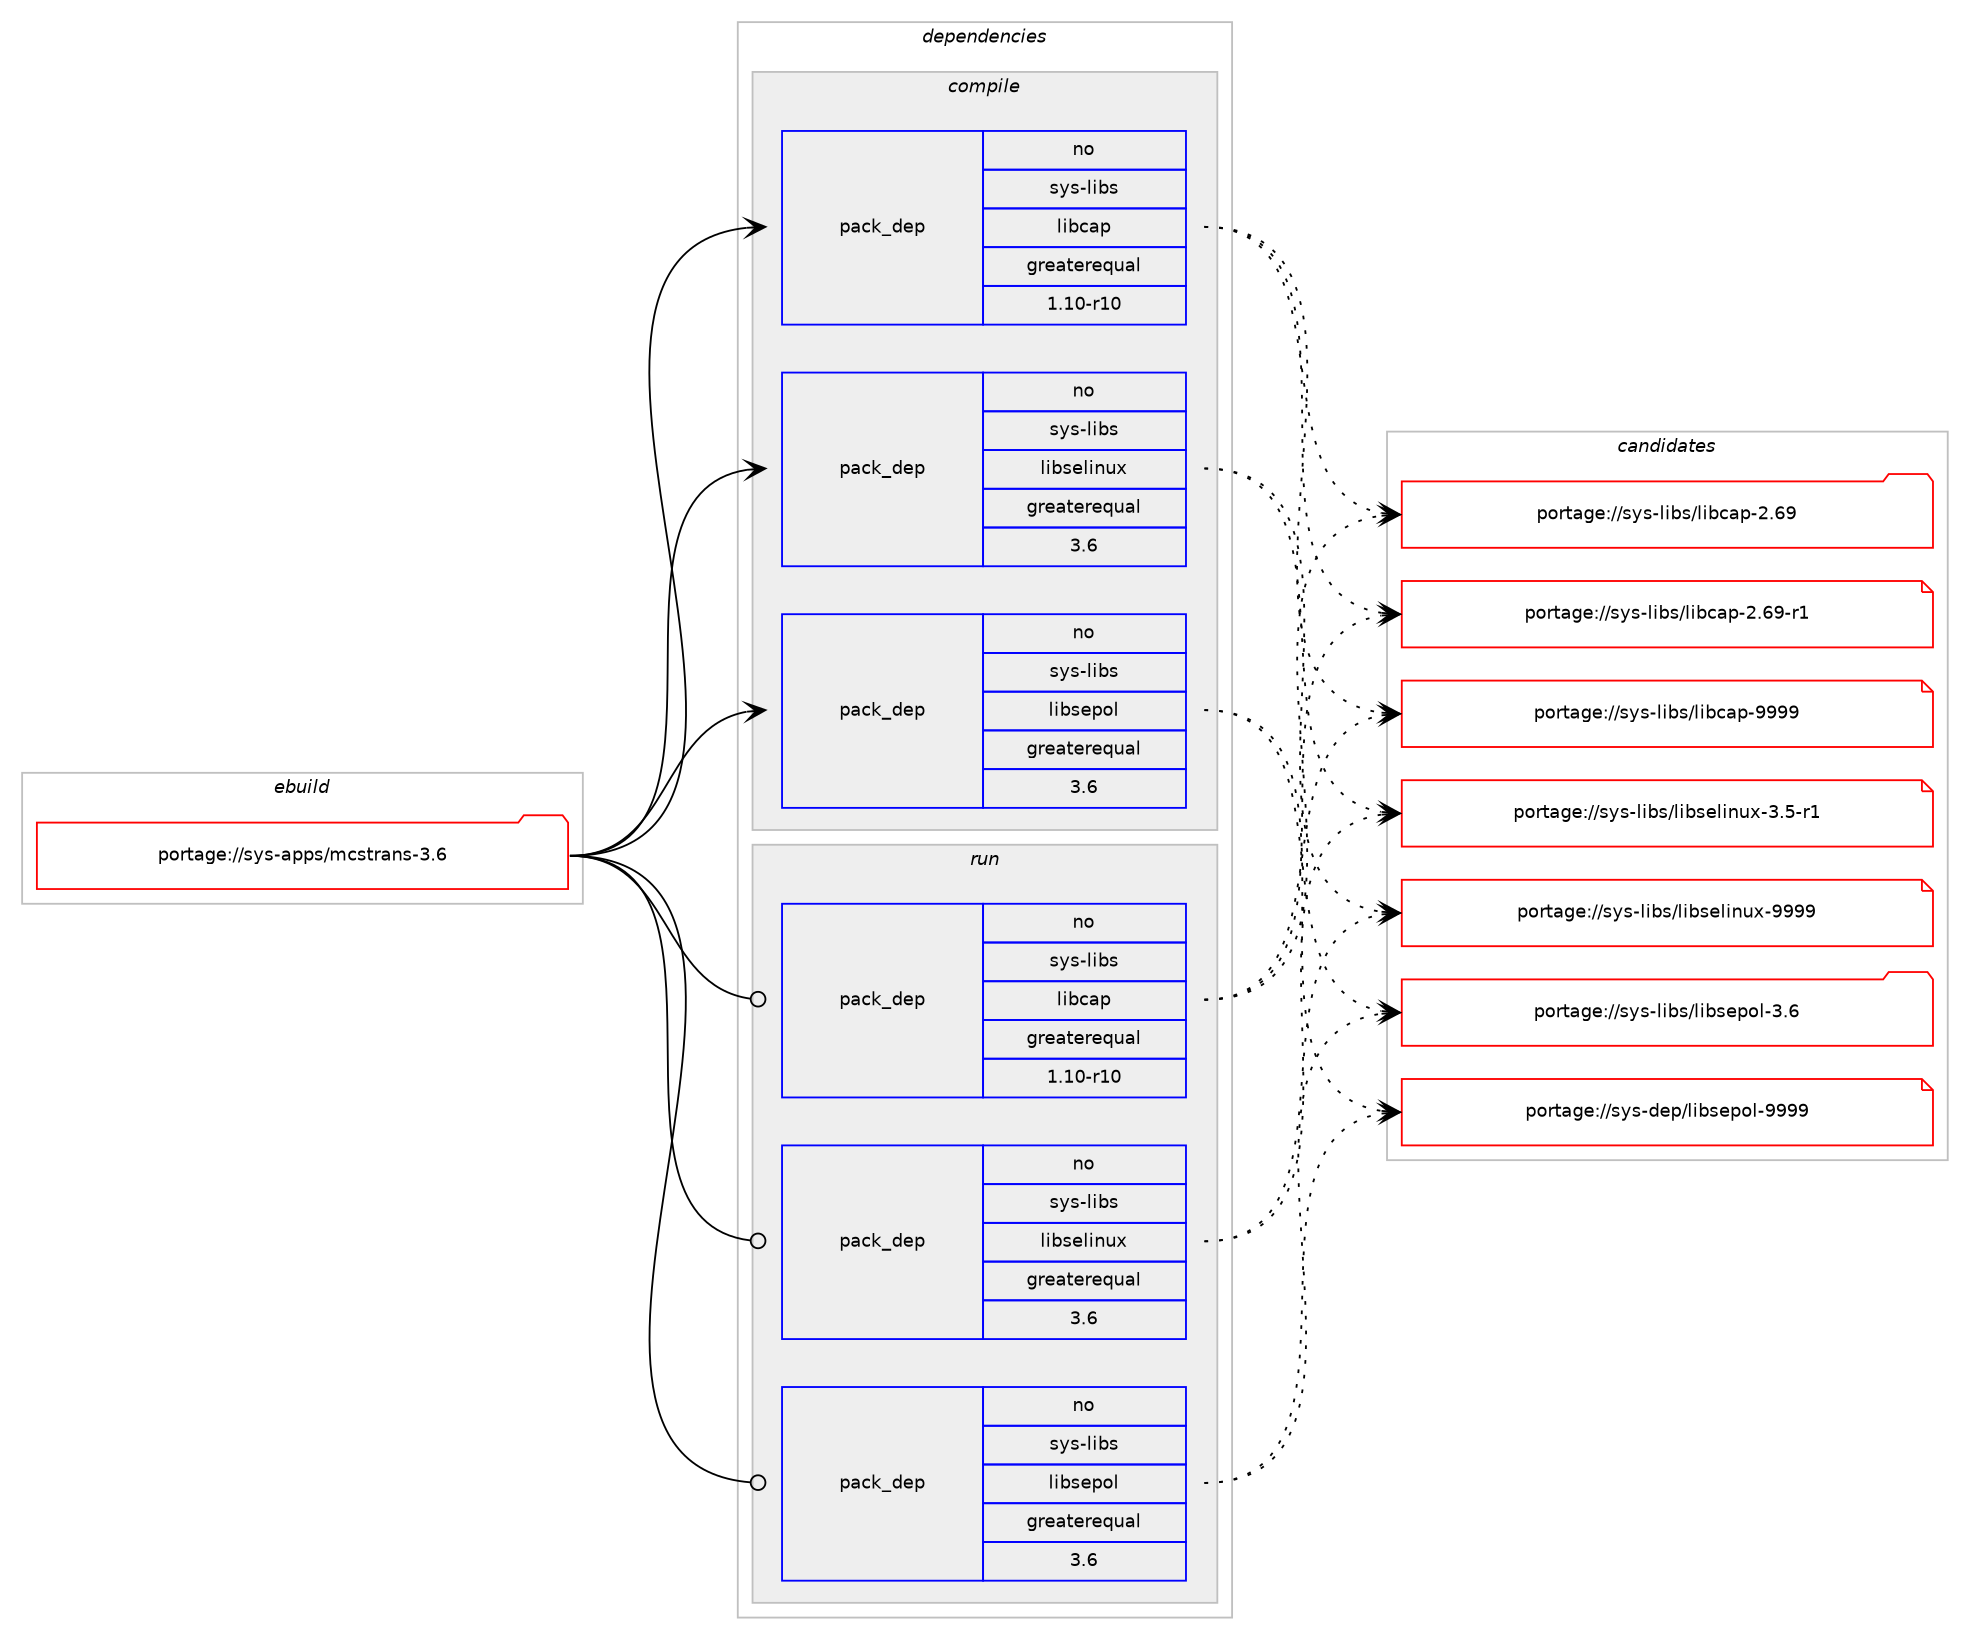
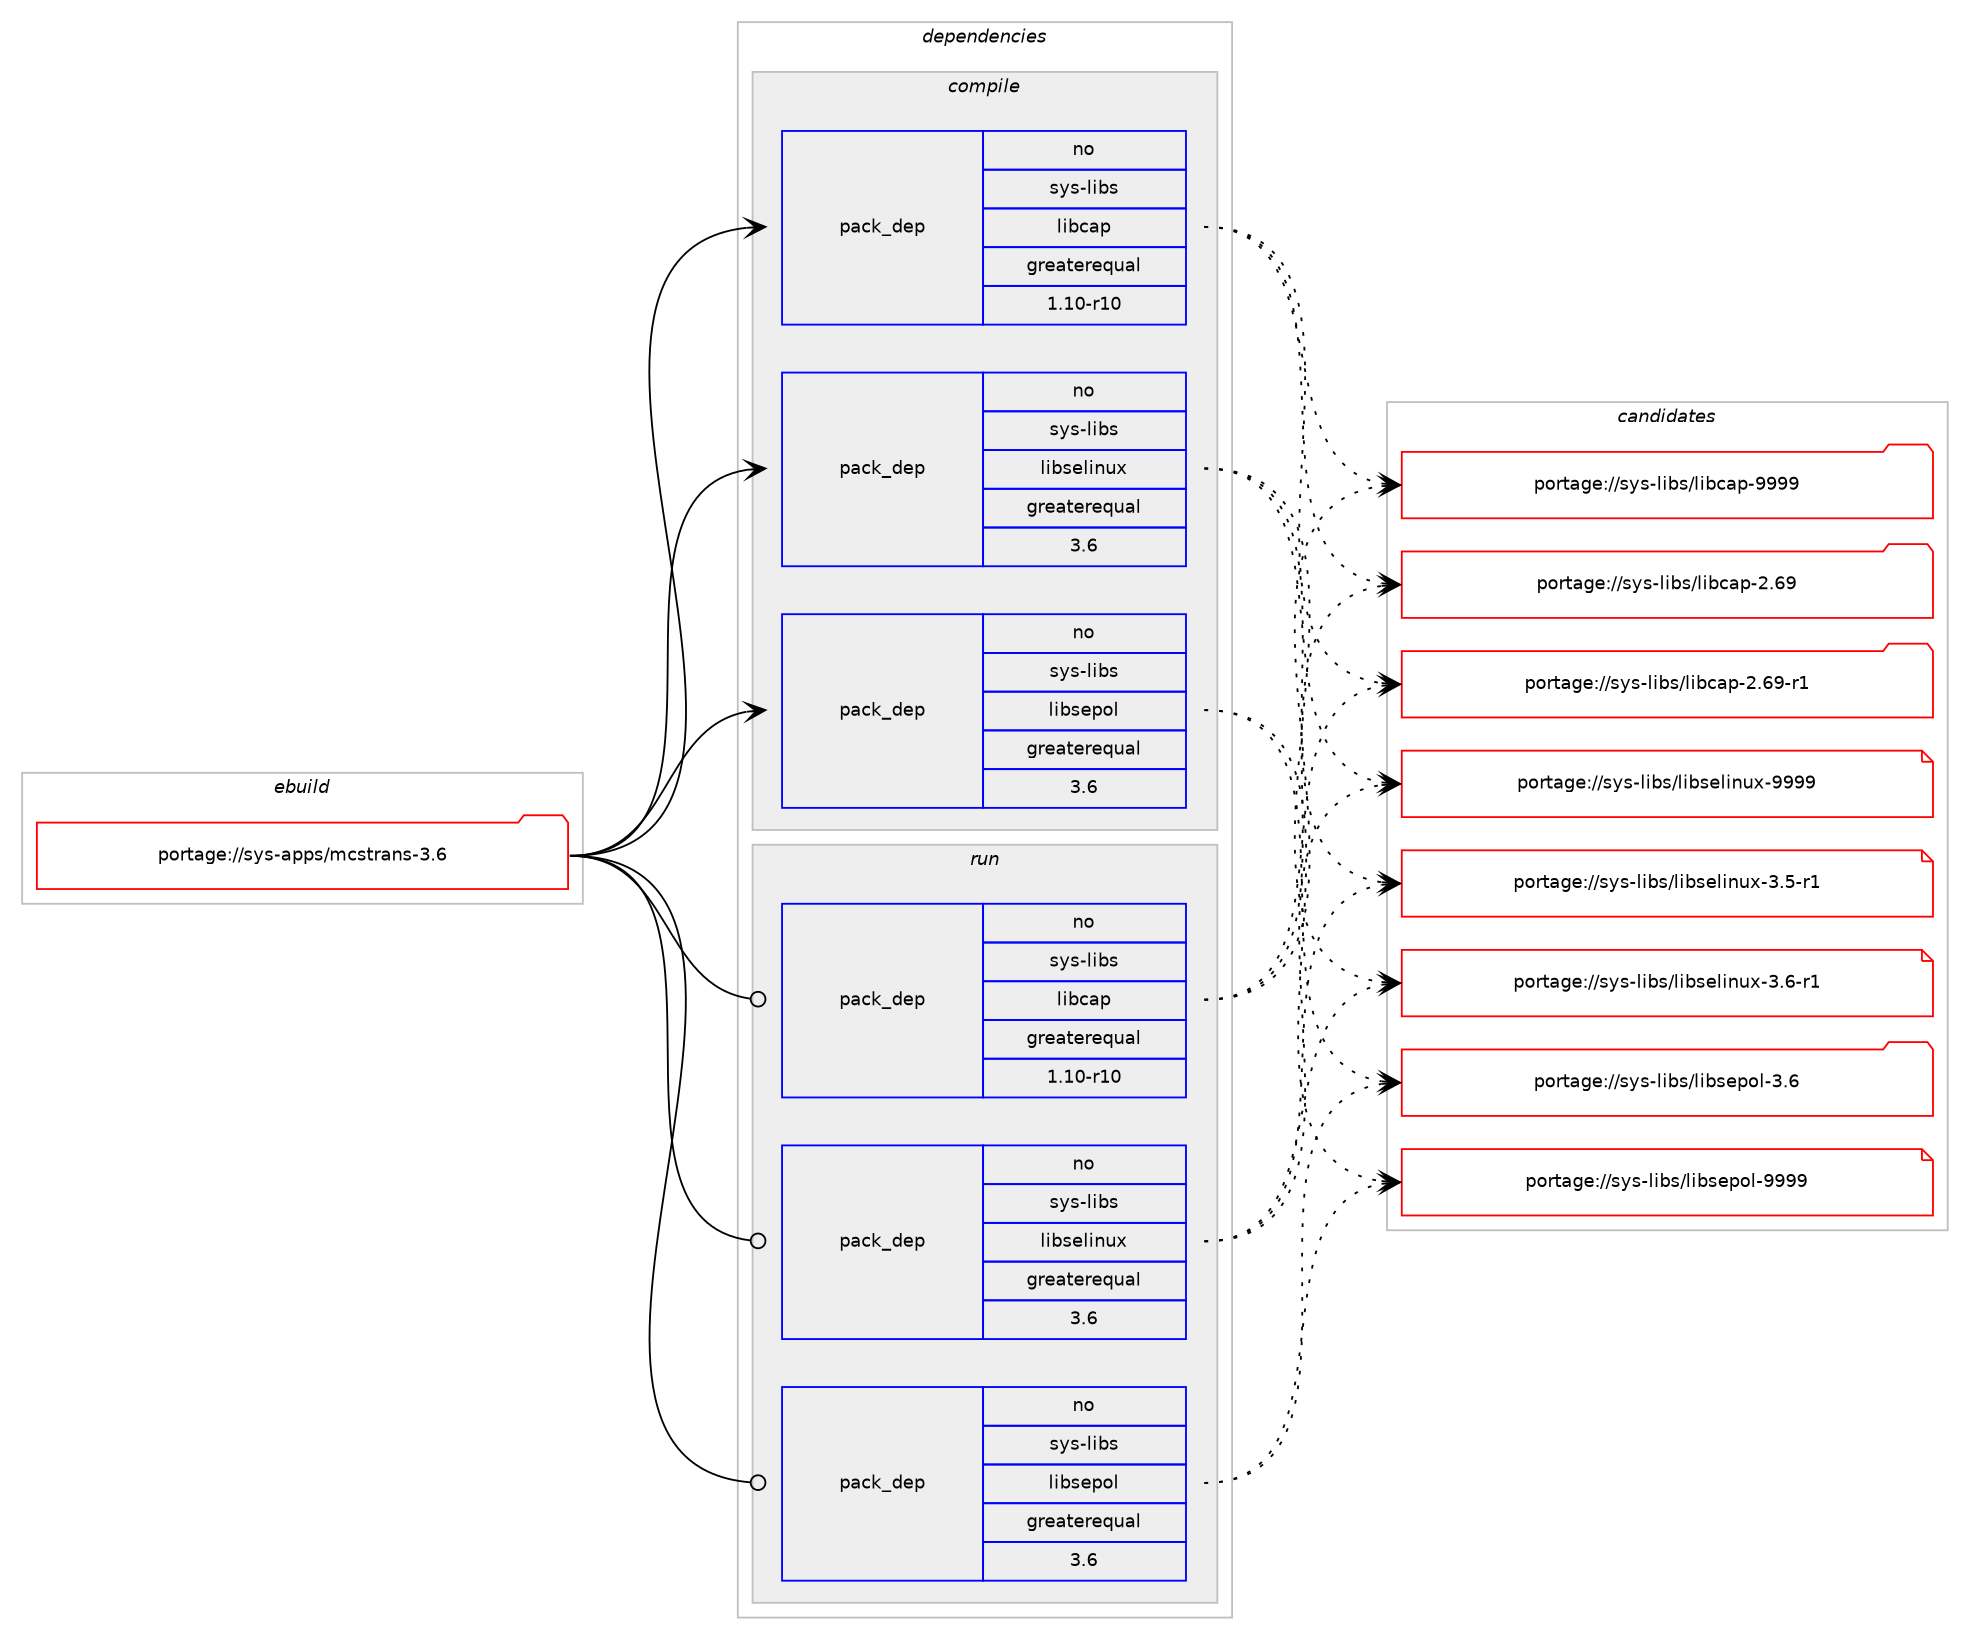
(1667, 614) -> (1667, 684)
(1667, 714) -> (1667, 485)
none -> (1667, 983)
(1667, 1112) -> (1667, 1182)
